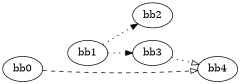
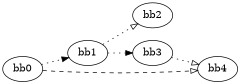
(117, 36) -> (117, 36)
none -> (52, 62)
